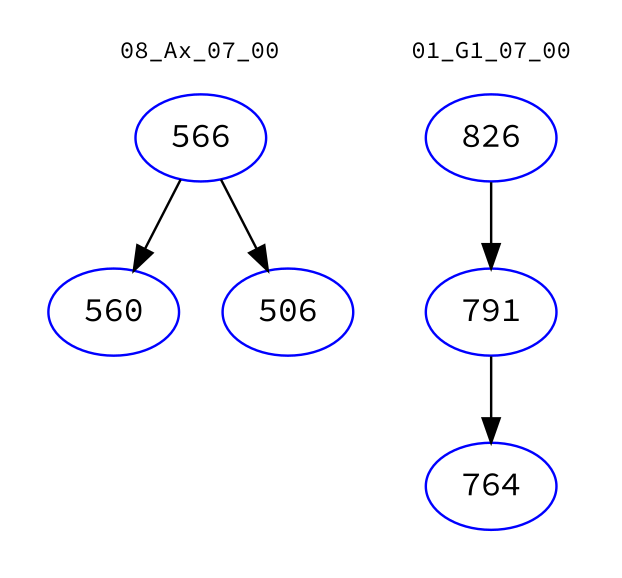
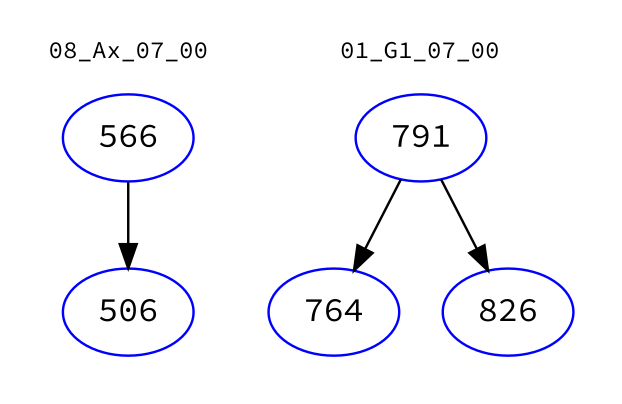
(491, 213) -> (459, 214)
(114, 312) -> none
